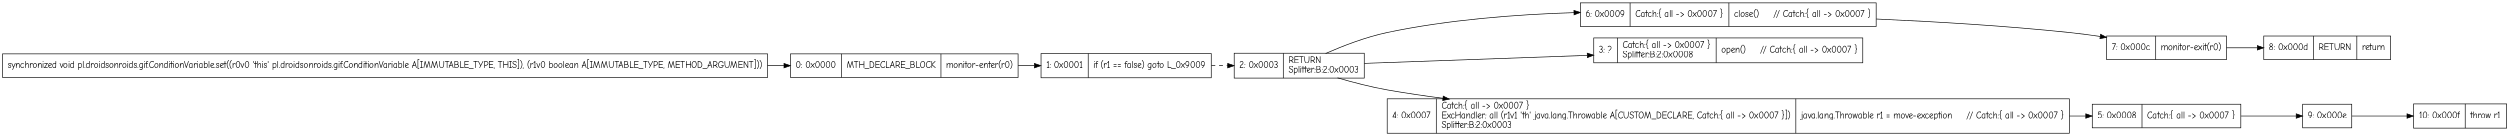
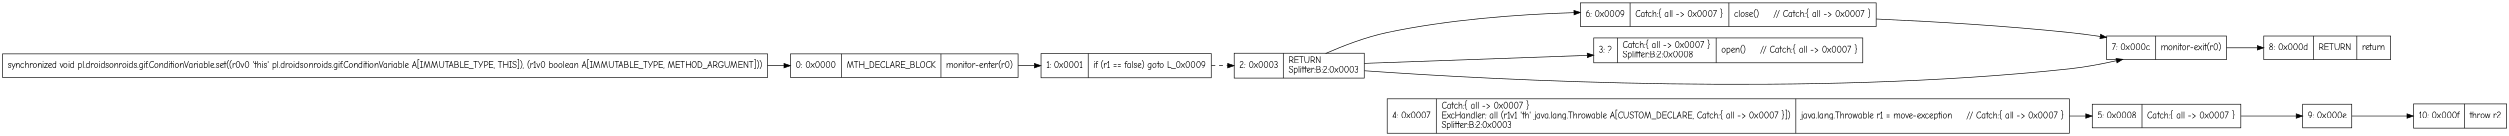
(1149, 65) -> (1150, 65)
(1390, 90) -> (1741, 84)
(2486, 116) -> (2486, 116)
